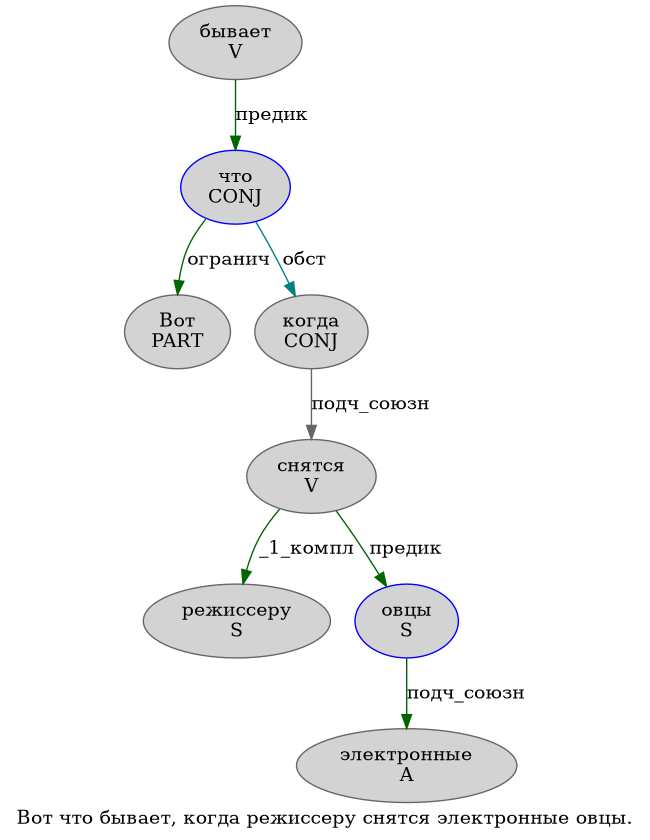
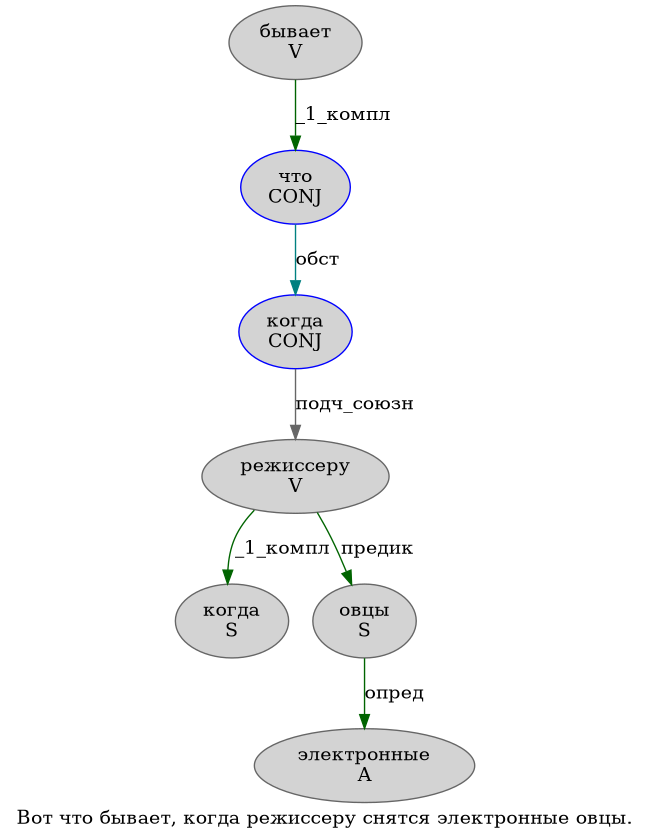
(272, 115) -> (344, 115)
(178, 332) -> none
(311, 332) -> (296, 332)
(311, 476) -> (296, 476)
(237, 621) -> (232, 621)
(407, 621) -> (365, 621)
(466, 693) -> (394, 693)
